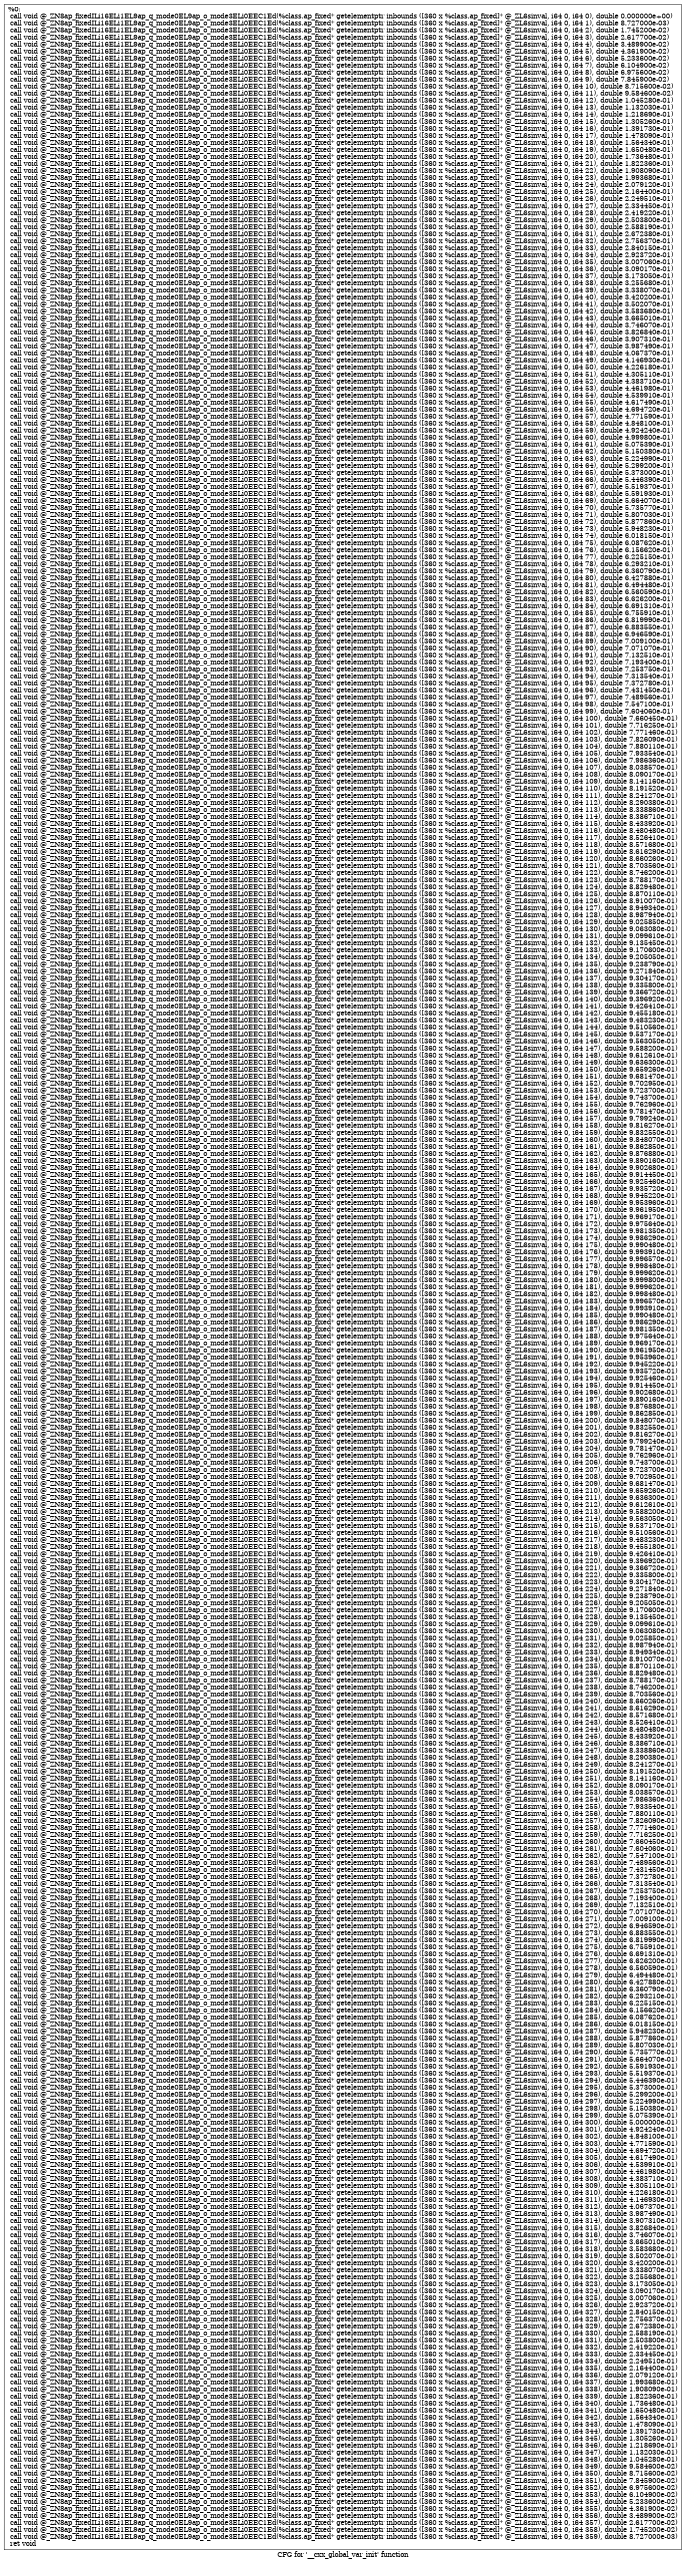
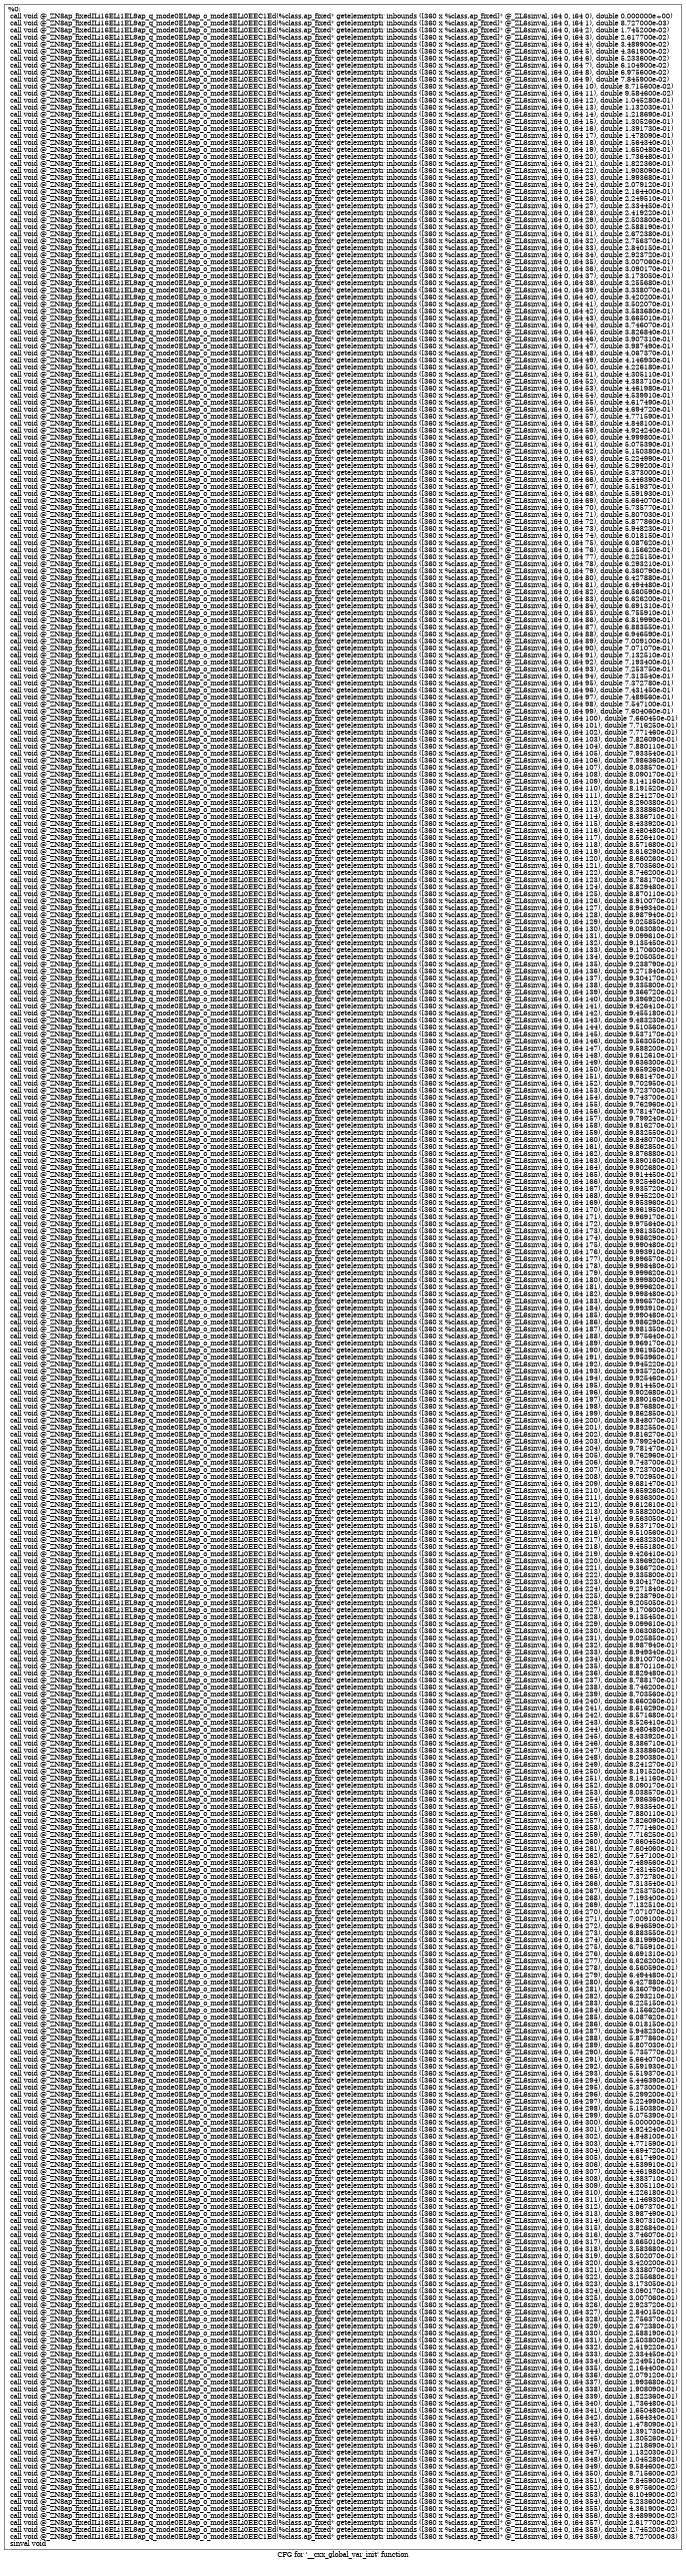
(22, 2544) -> (27, 2544)
